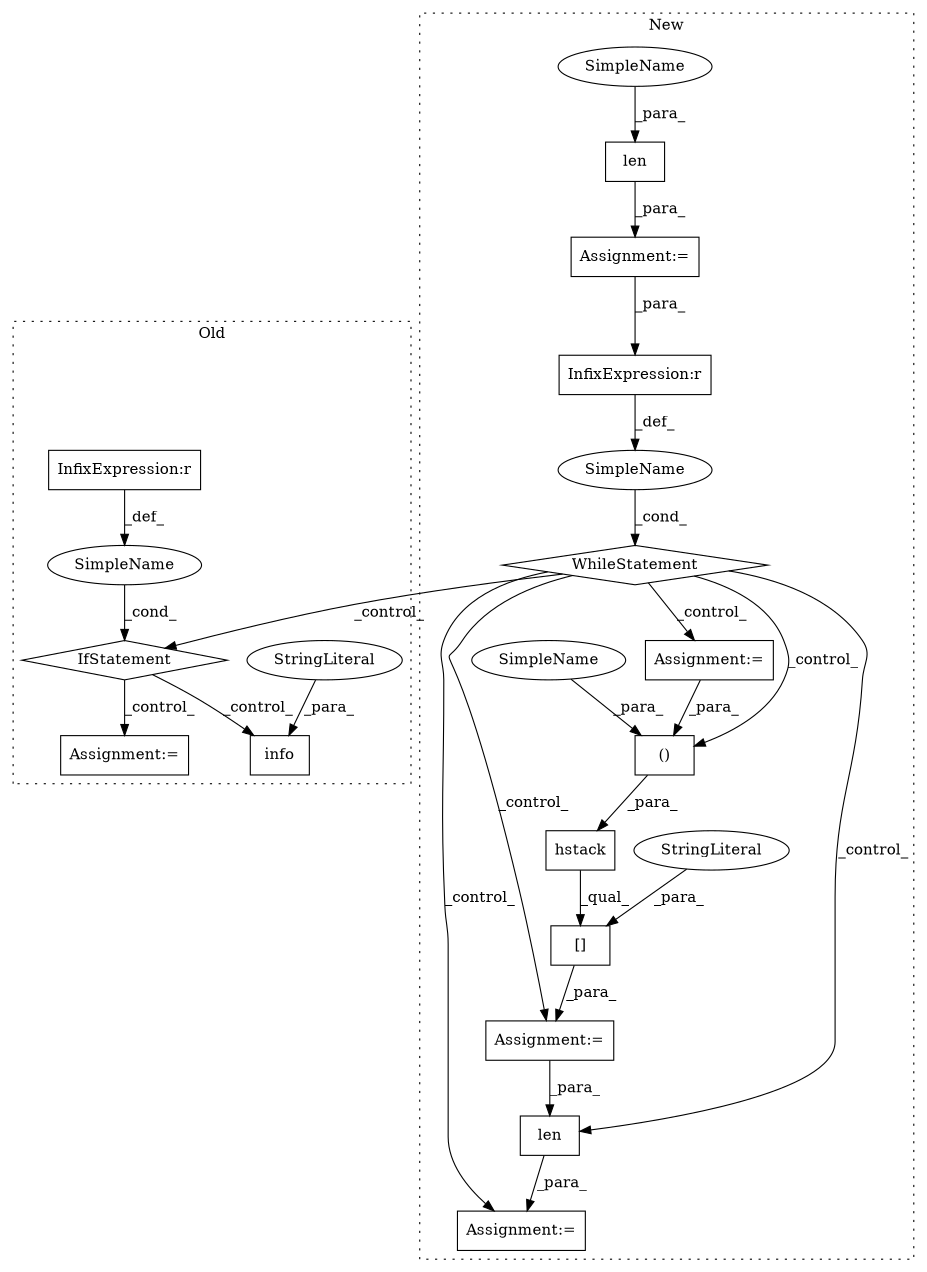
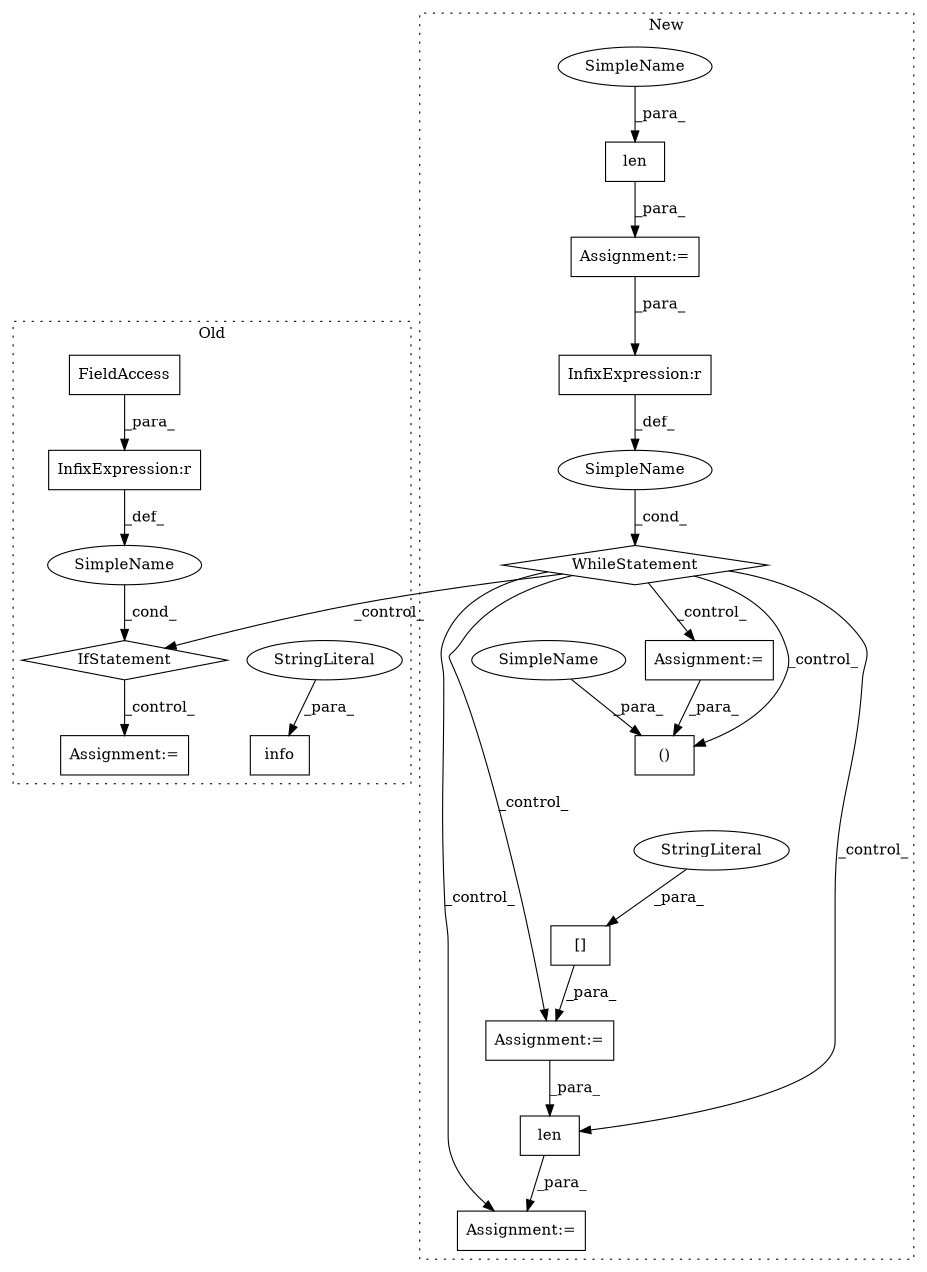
none -> (125, 375)
(200, 700) -> none
(580, 850) -> none
